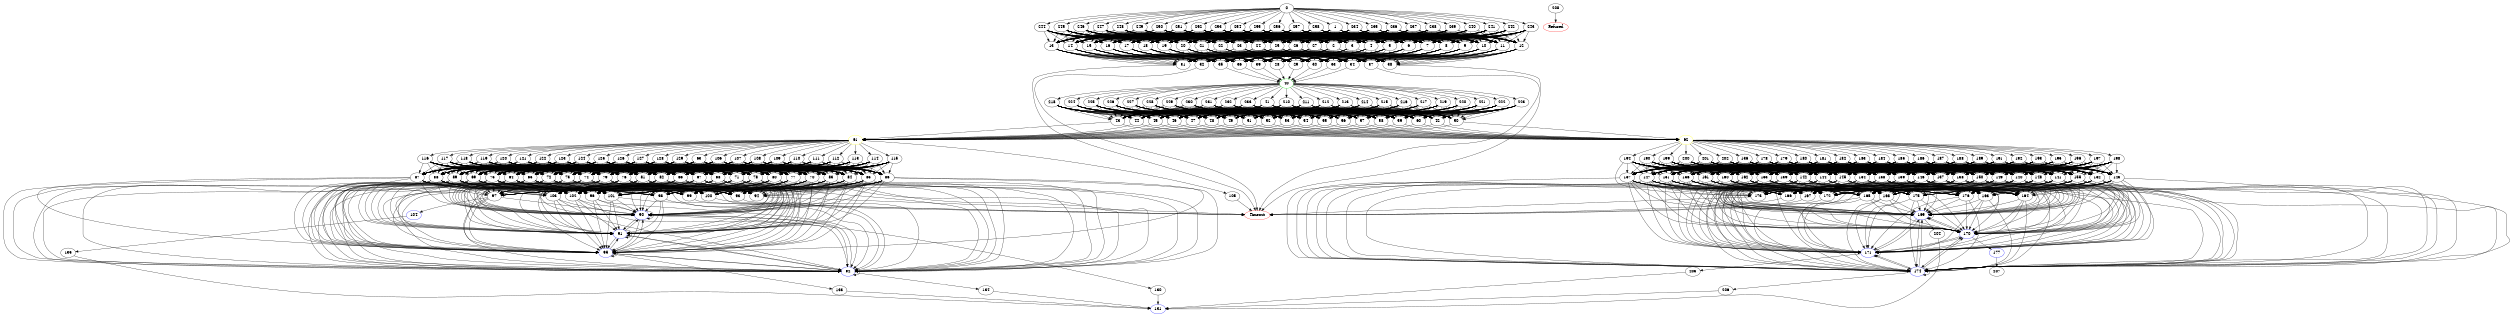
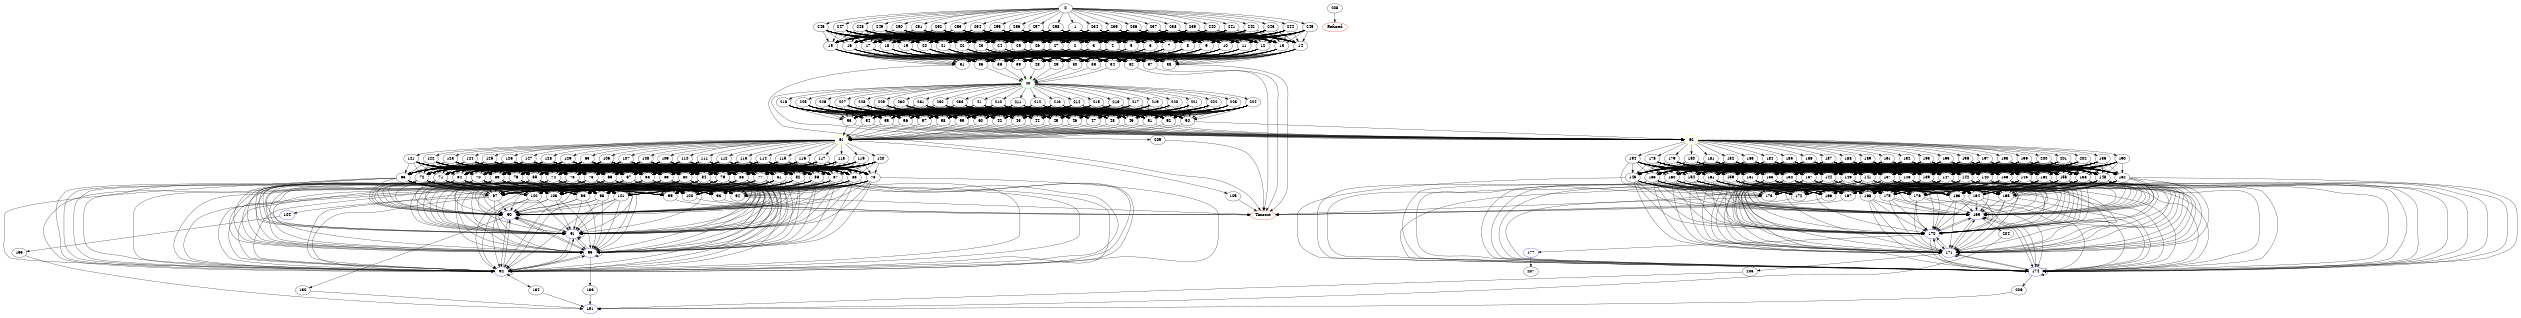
none -> (1158, 140)
